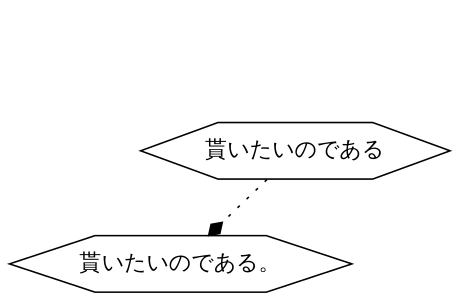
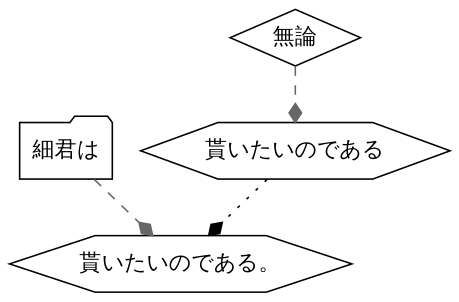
none -> (295, 38)
none -> (66, 151)
